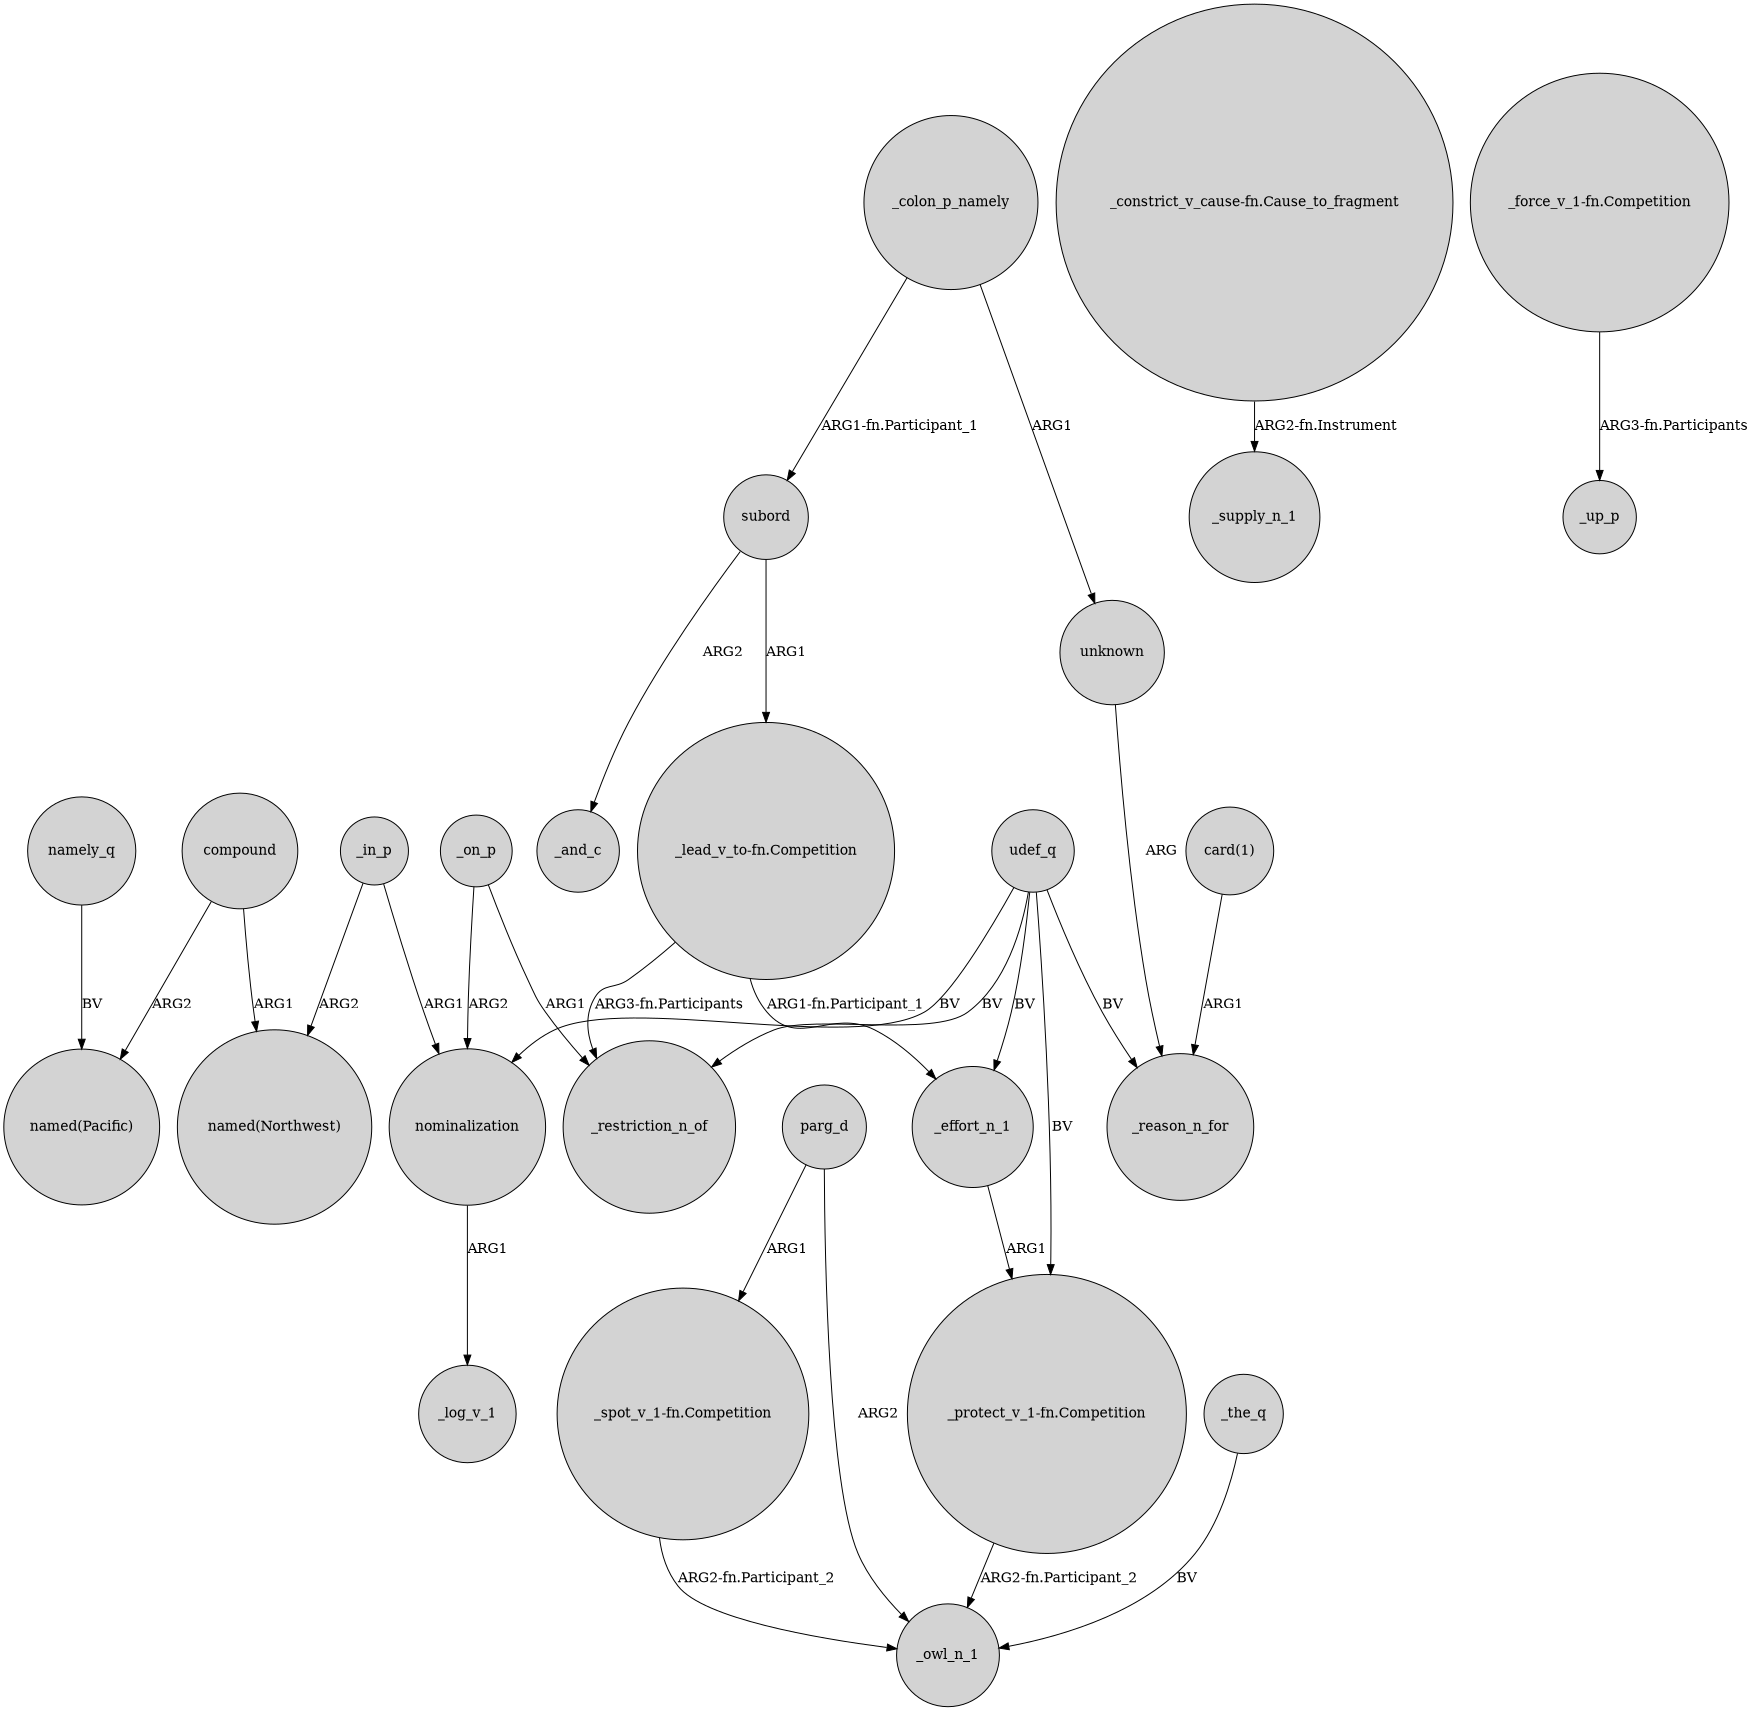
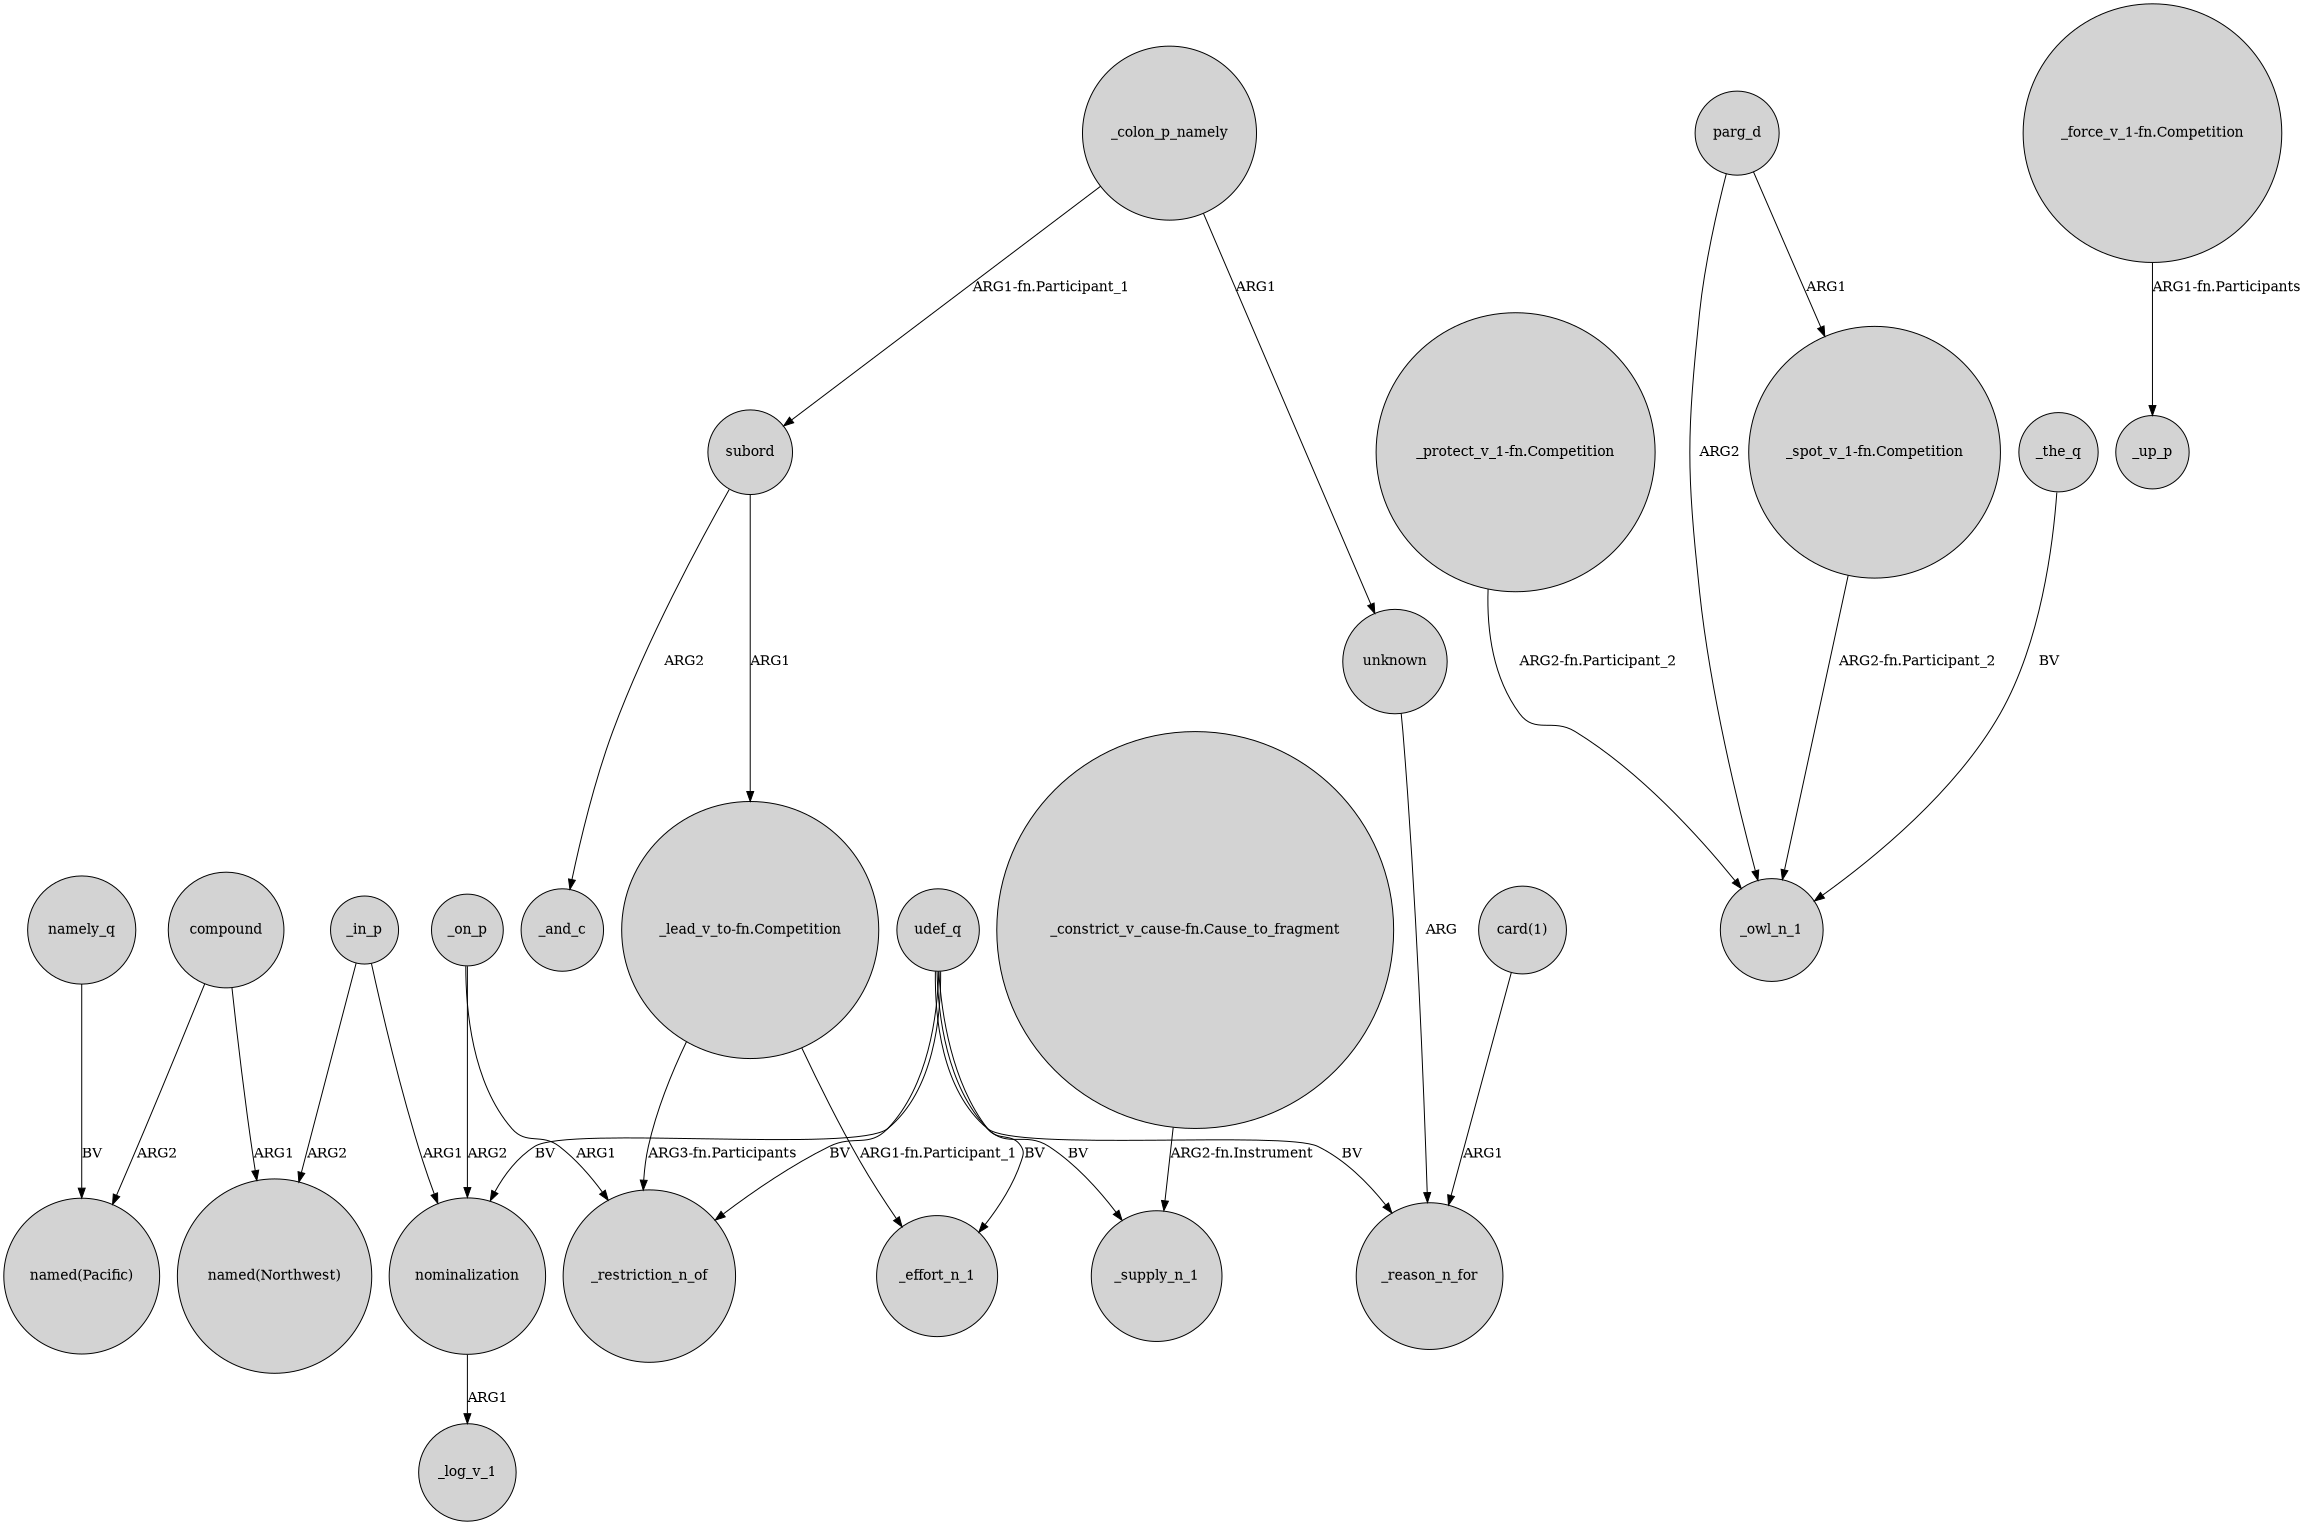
(1674, 426) -> (2227, 288)
(1047, 1078) -> (1052, 1149)
(999, 1227) -> none
